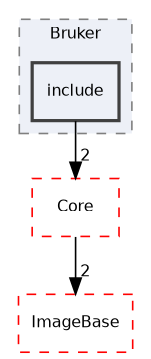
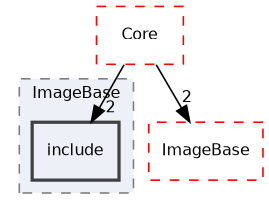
(76, 35) -> (76, 94)
(76, 144) -> (110, 90)
